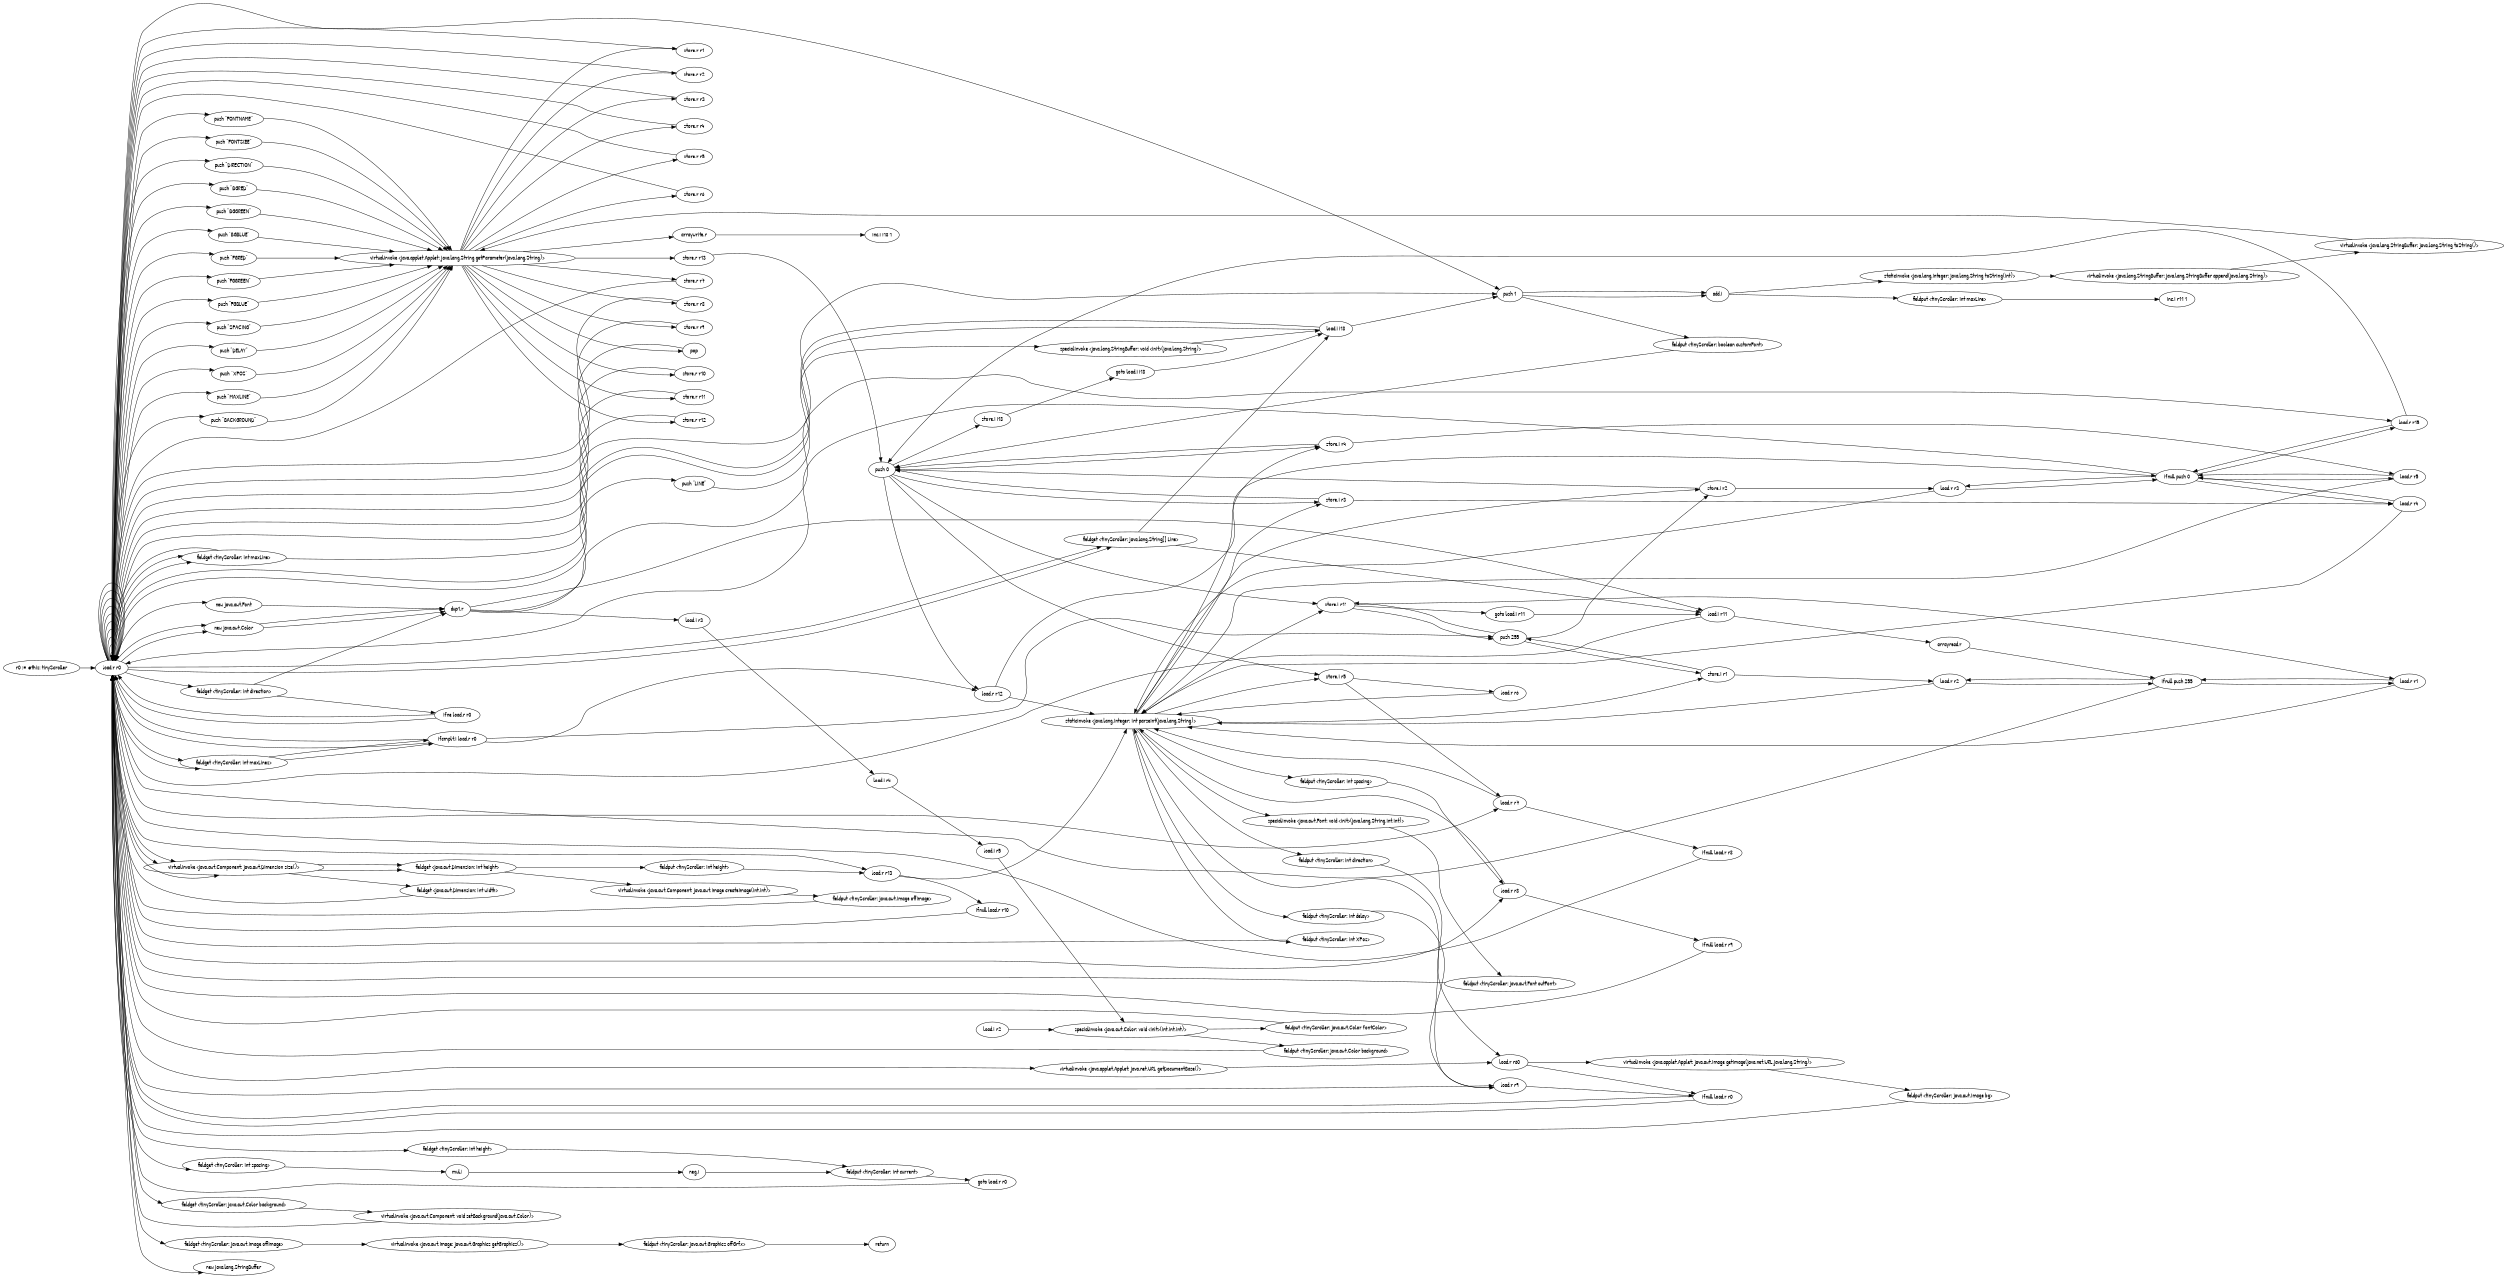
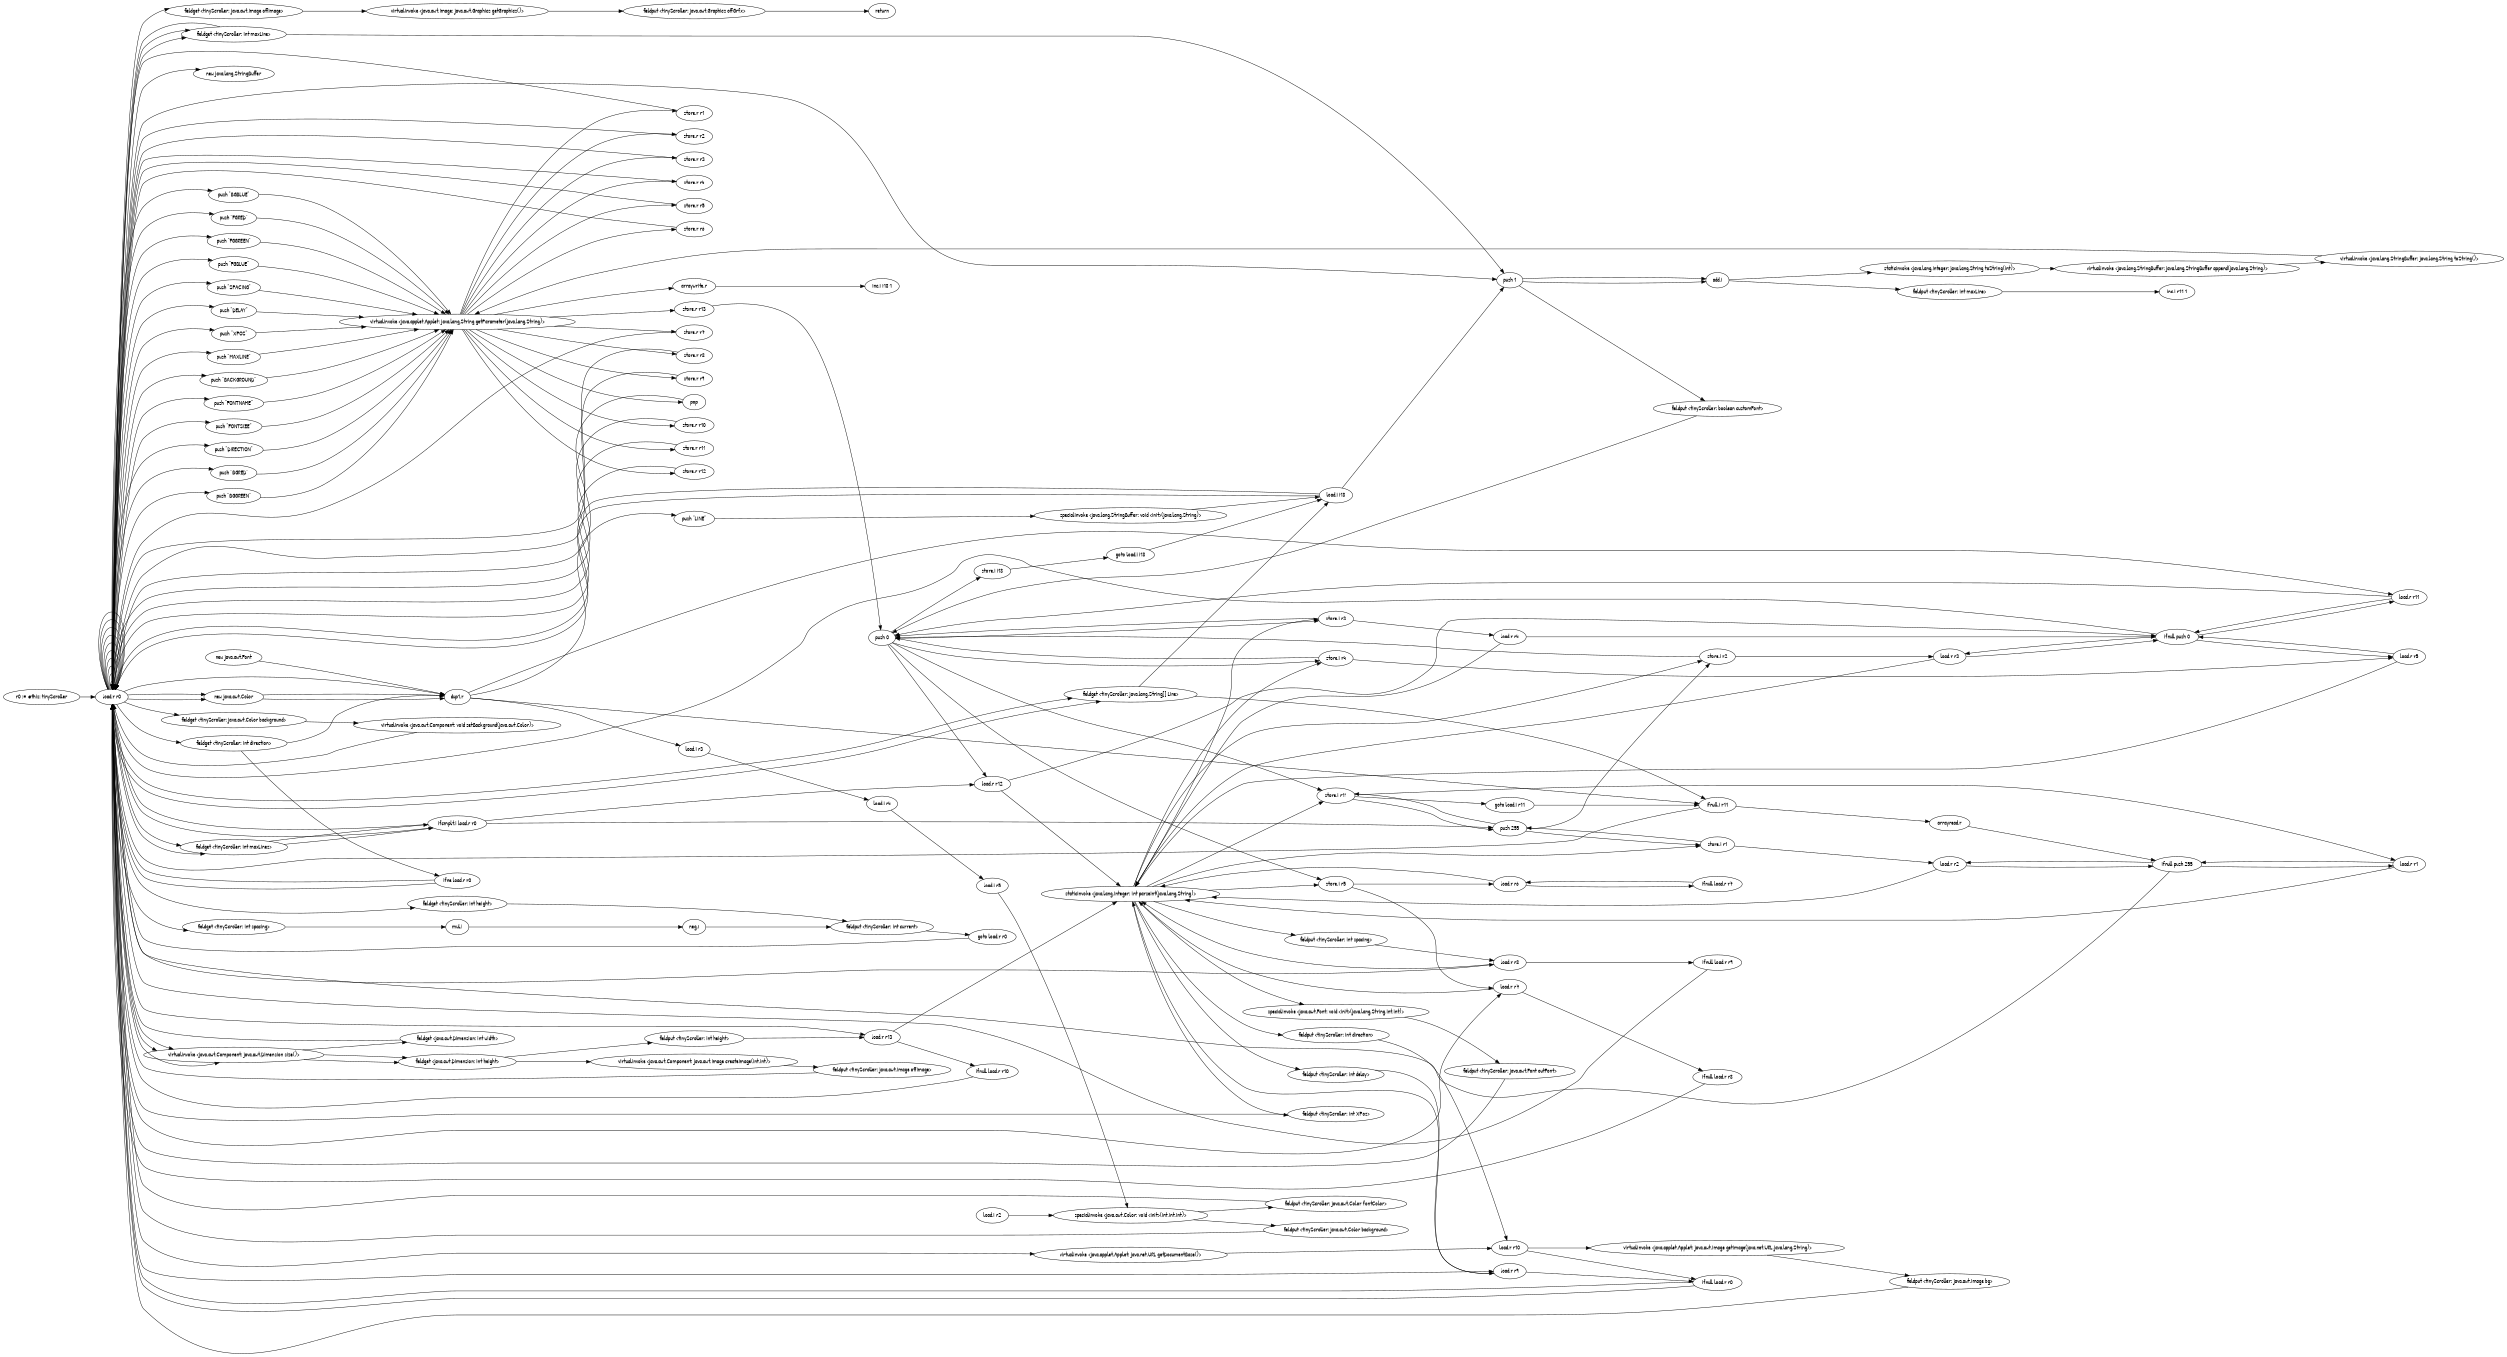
(2409, 423) -> (2409, 597)
(2292, 493) -> none
(1717, 614) -> (1717, 805)
(147, 615) -> (282, 678)
none -> (1717, 884)
(1510, 1062) -> (1510, 1248)
